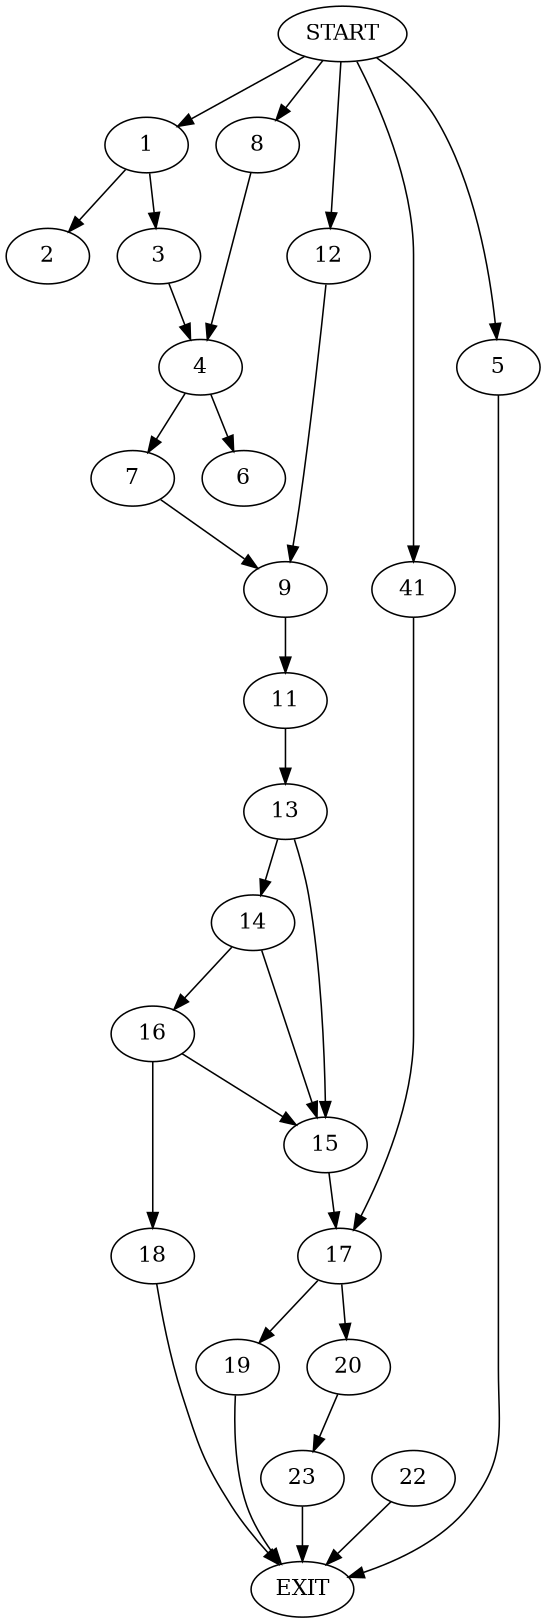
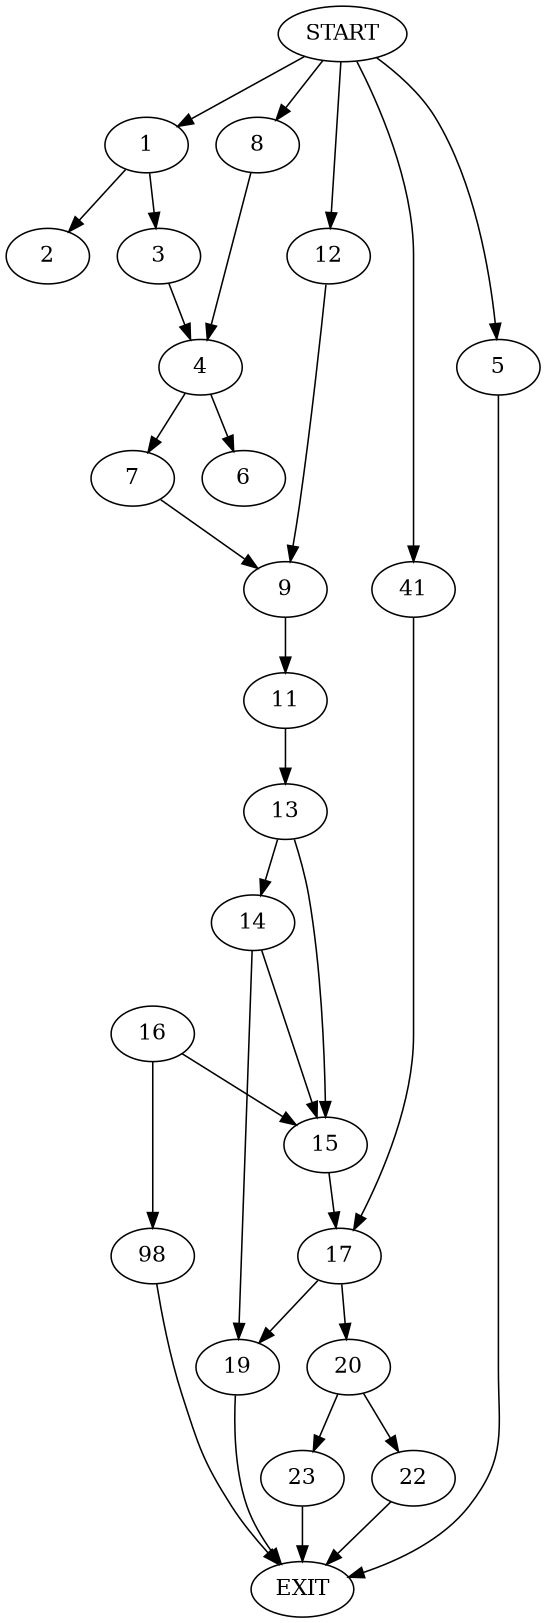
(208, 973) -> (246, 1137)
(153, 1256) -> (153, 1256)
none -> (377, 1416)
